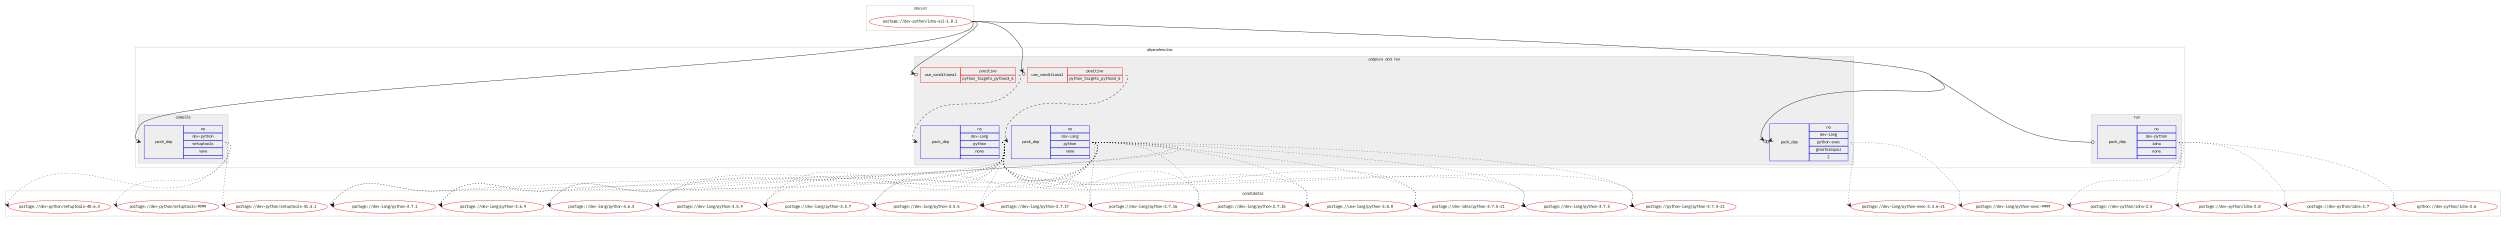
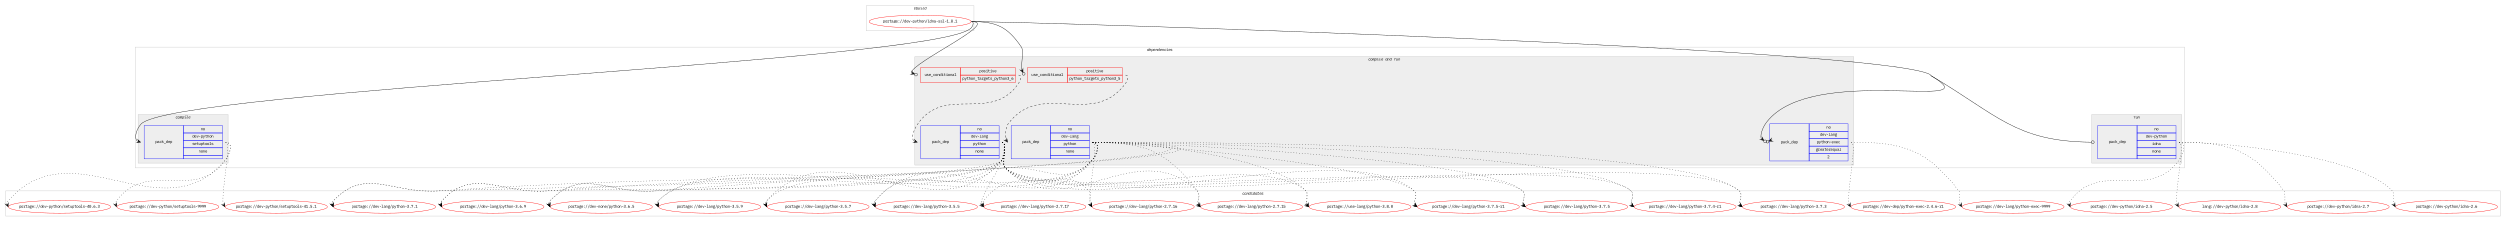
(601, 207) -> (601, 207)
(1468, 207) -> (1468, 207)
(1685, 207) -> (1685, 207)
none -> (1794, 207)
(1903, 207) -> (1903, 207)
(2230, 207) -> (2230, 207)
(2447, 207) -> (2447, 207)
